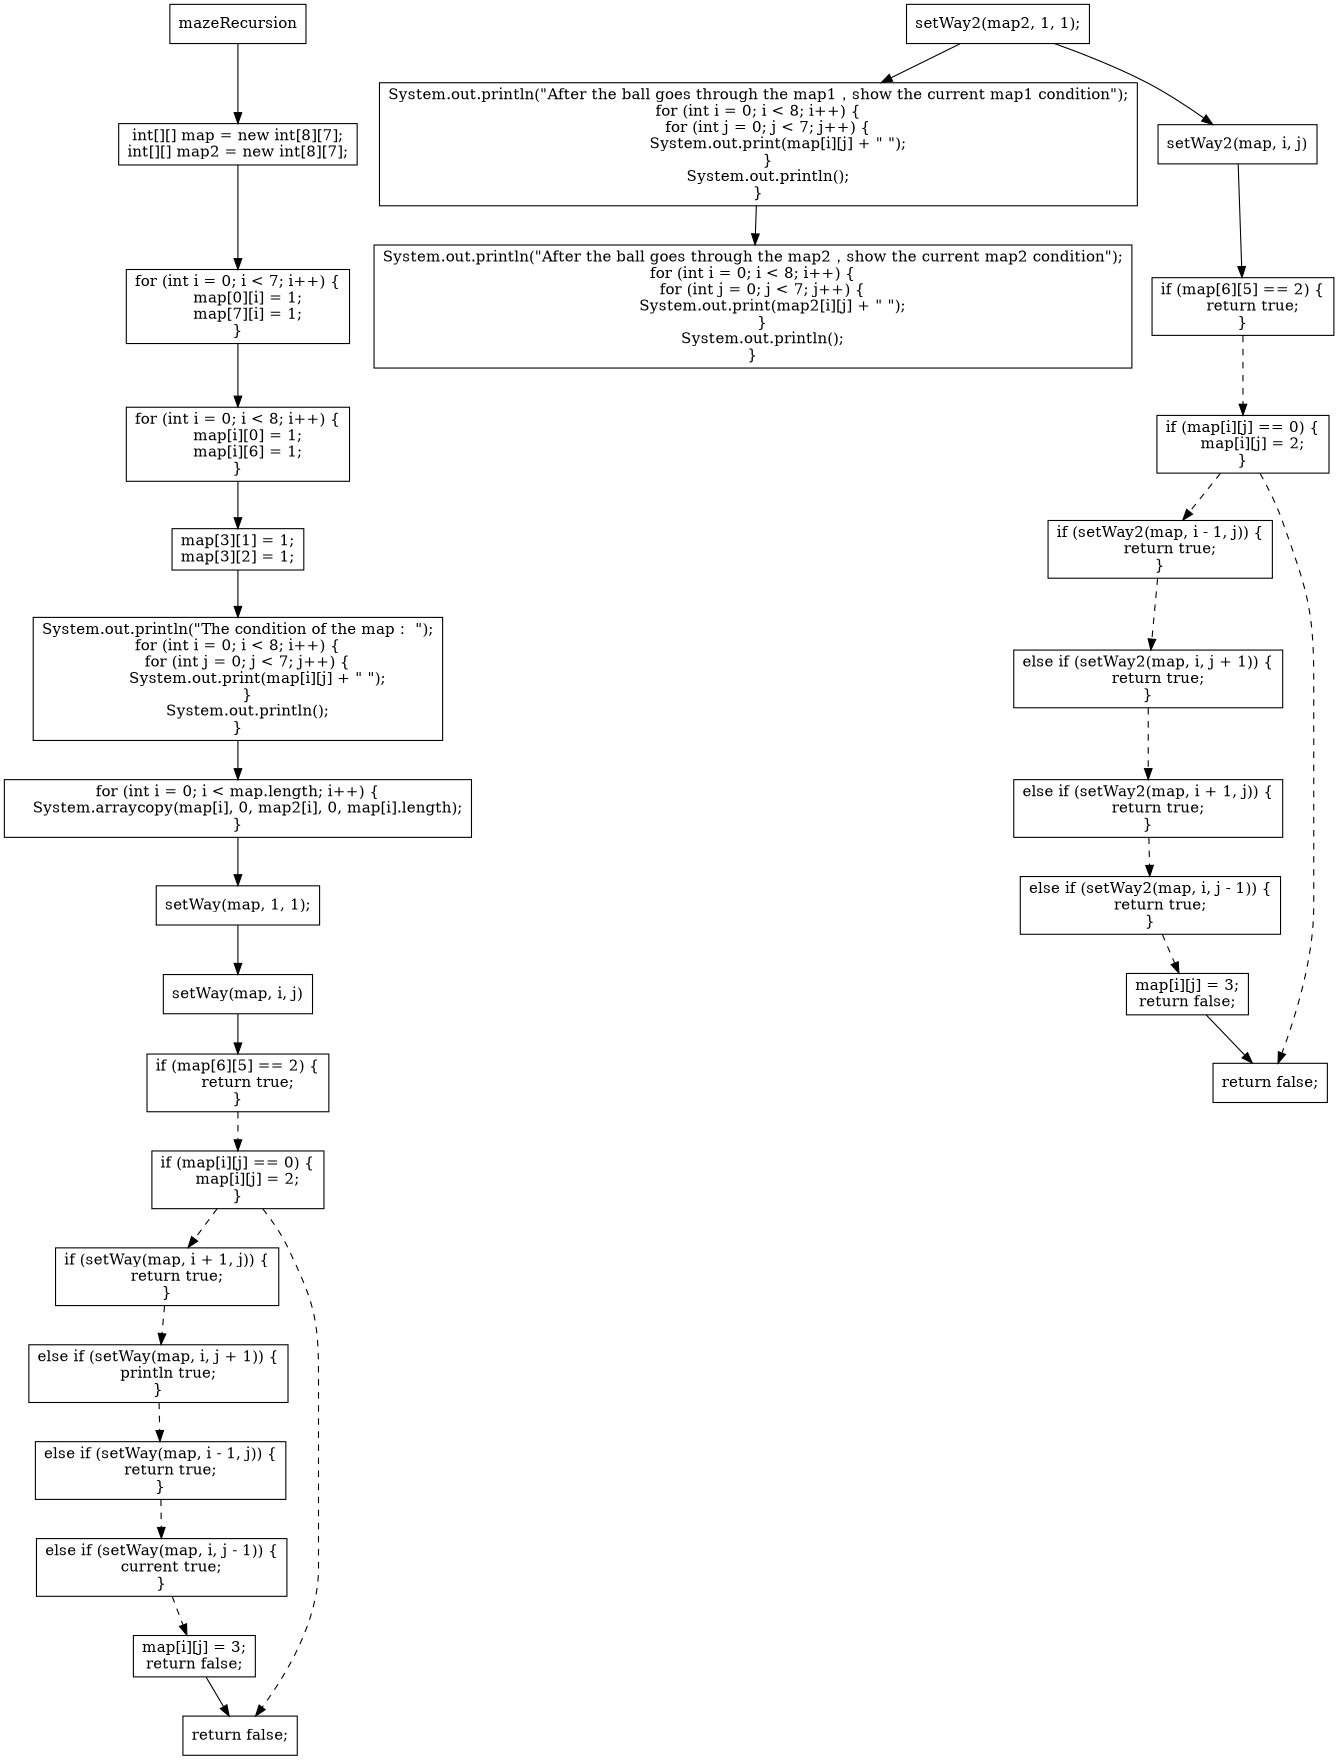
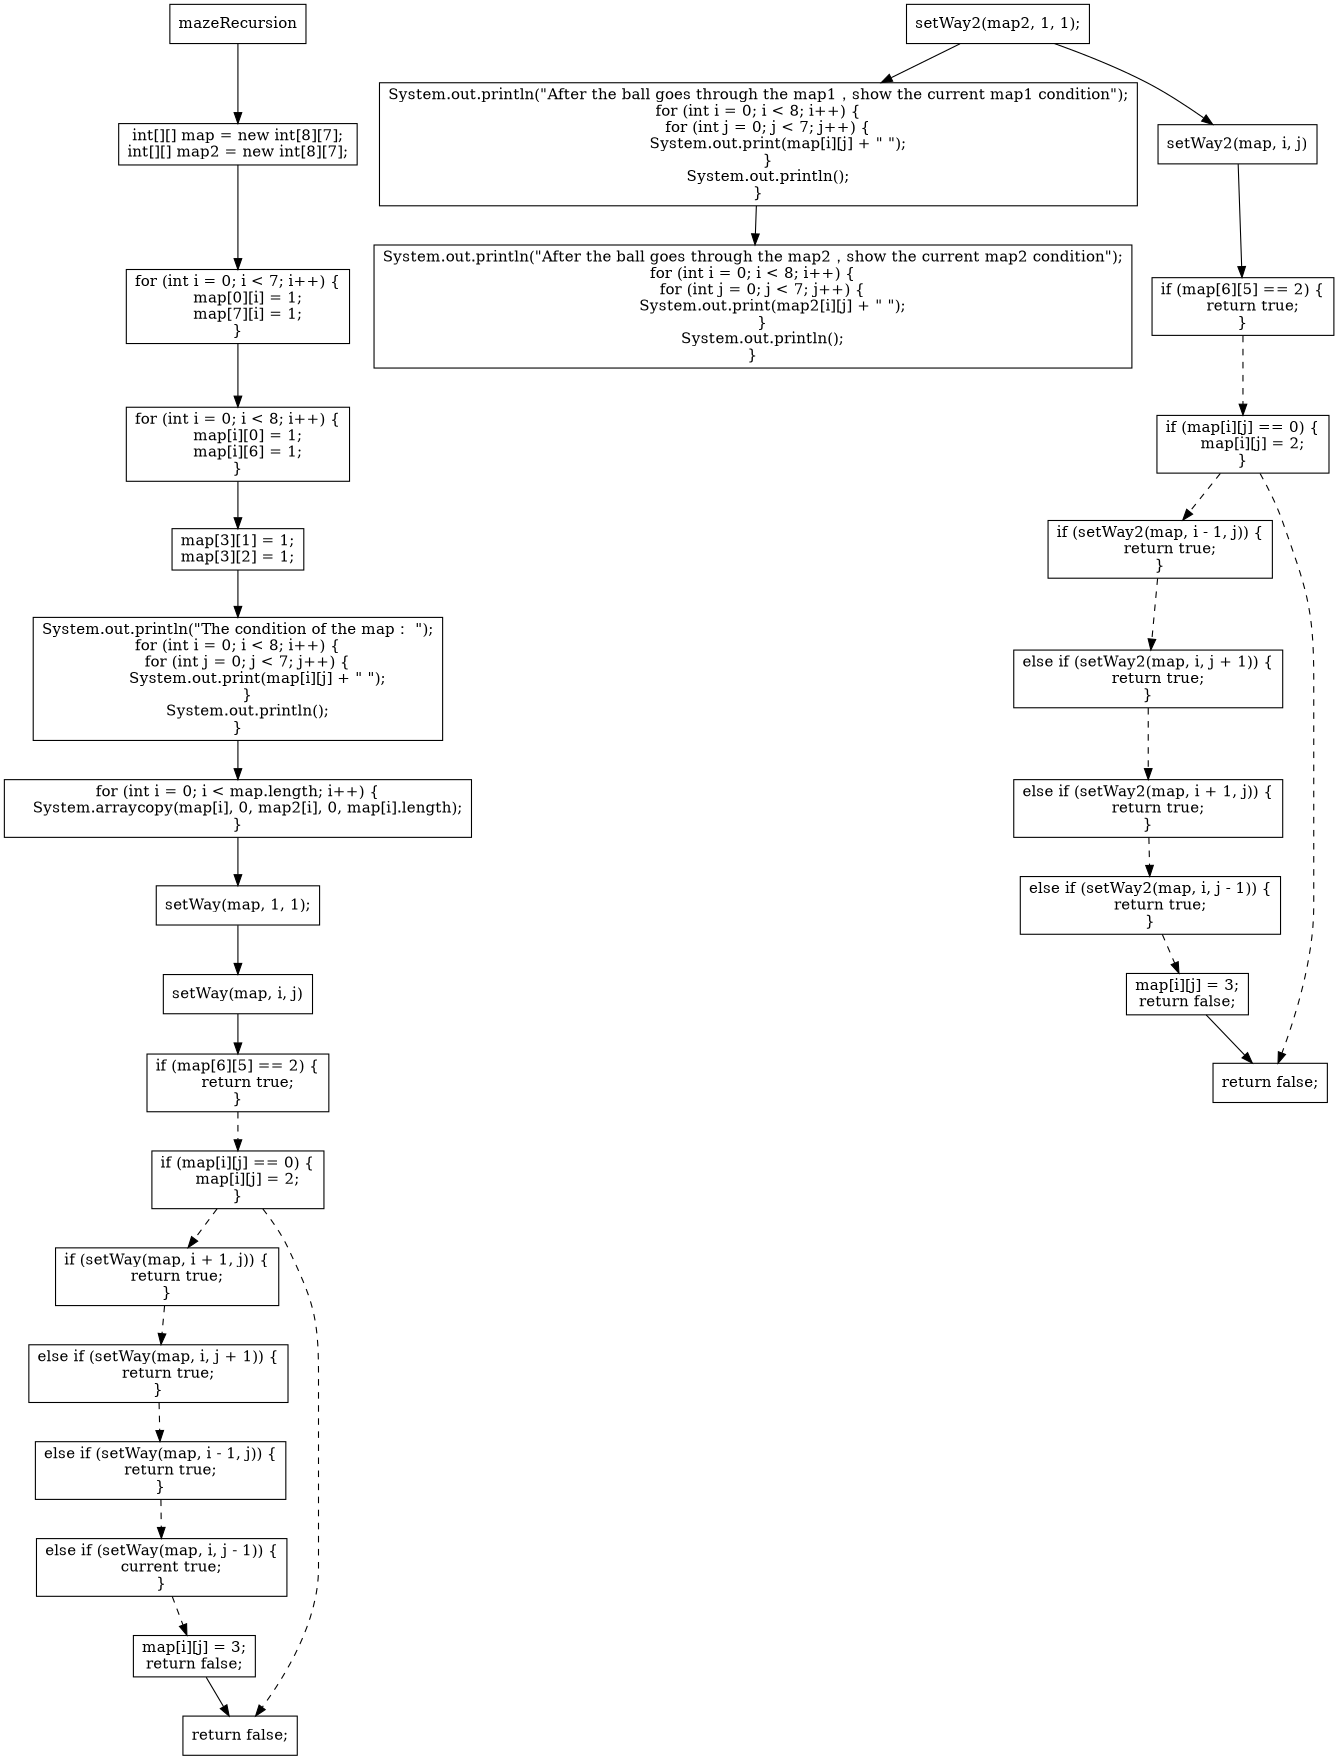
(158, 1374) -> (158, 1374)
